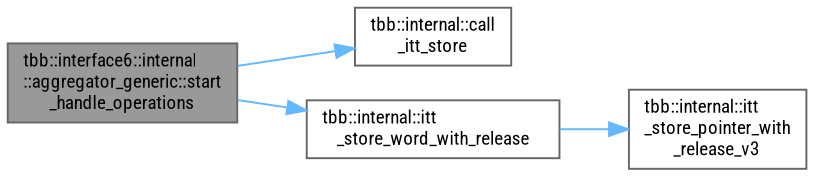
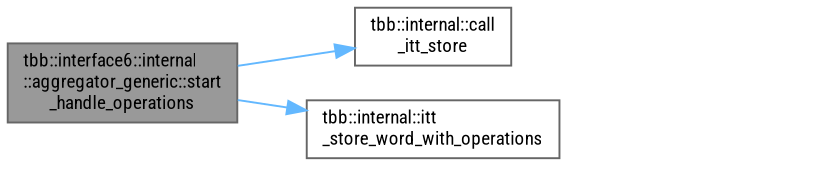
(433, 129) -> (433, 129)
(718, 129) -> none
